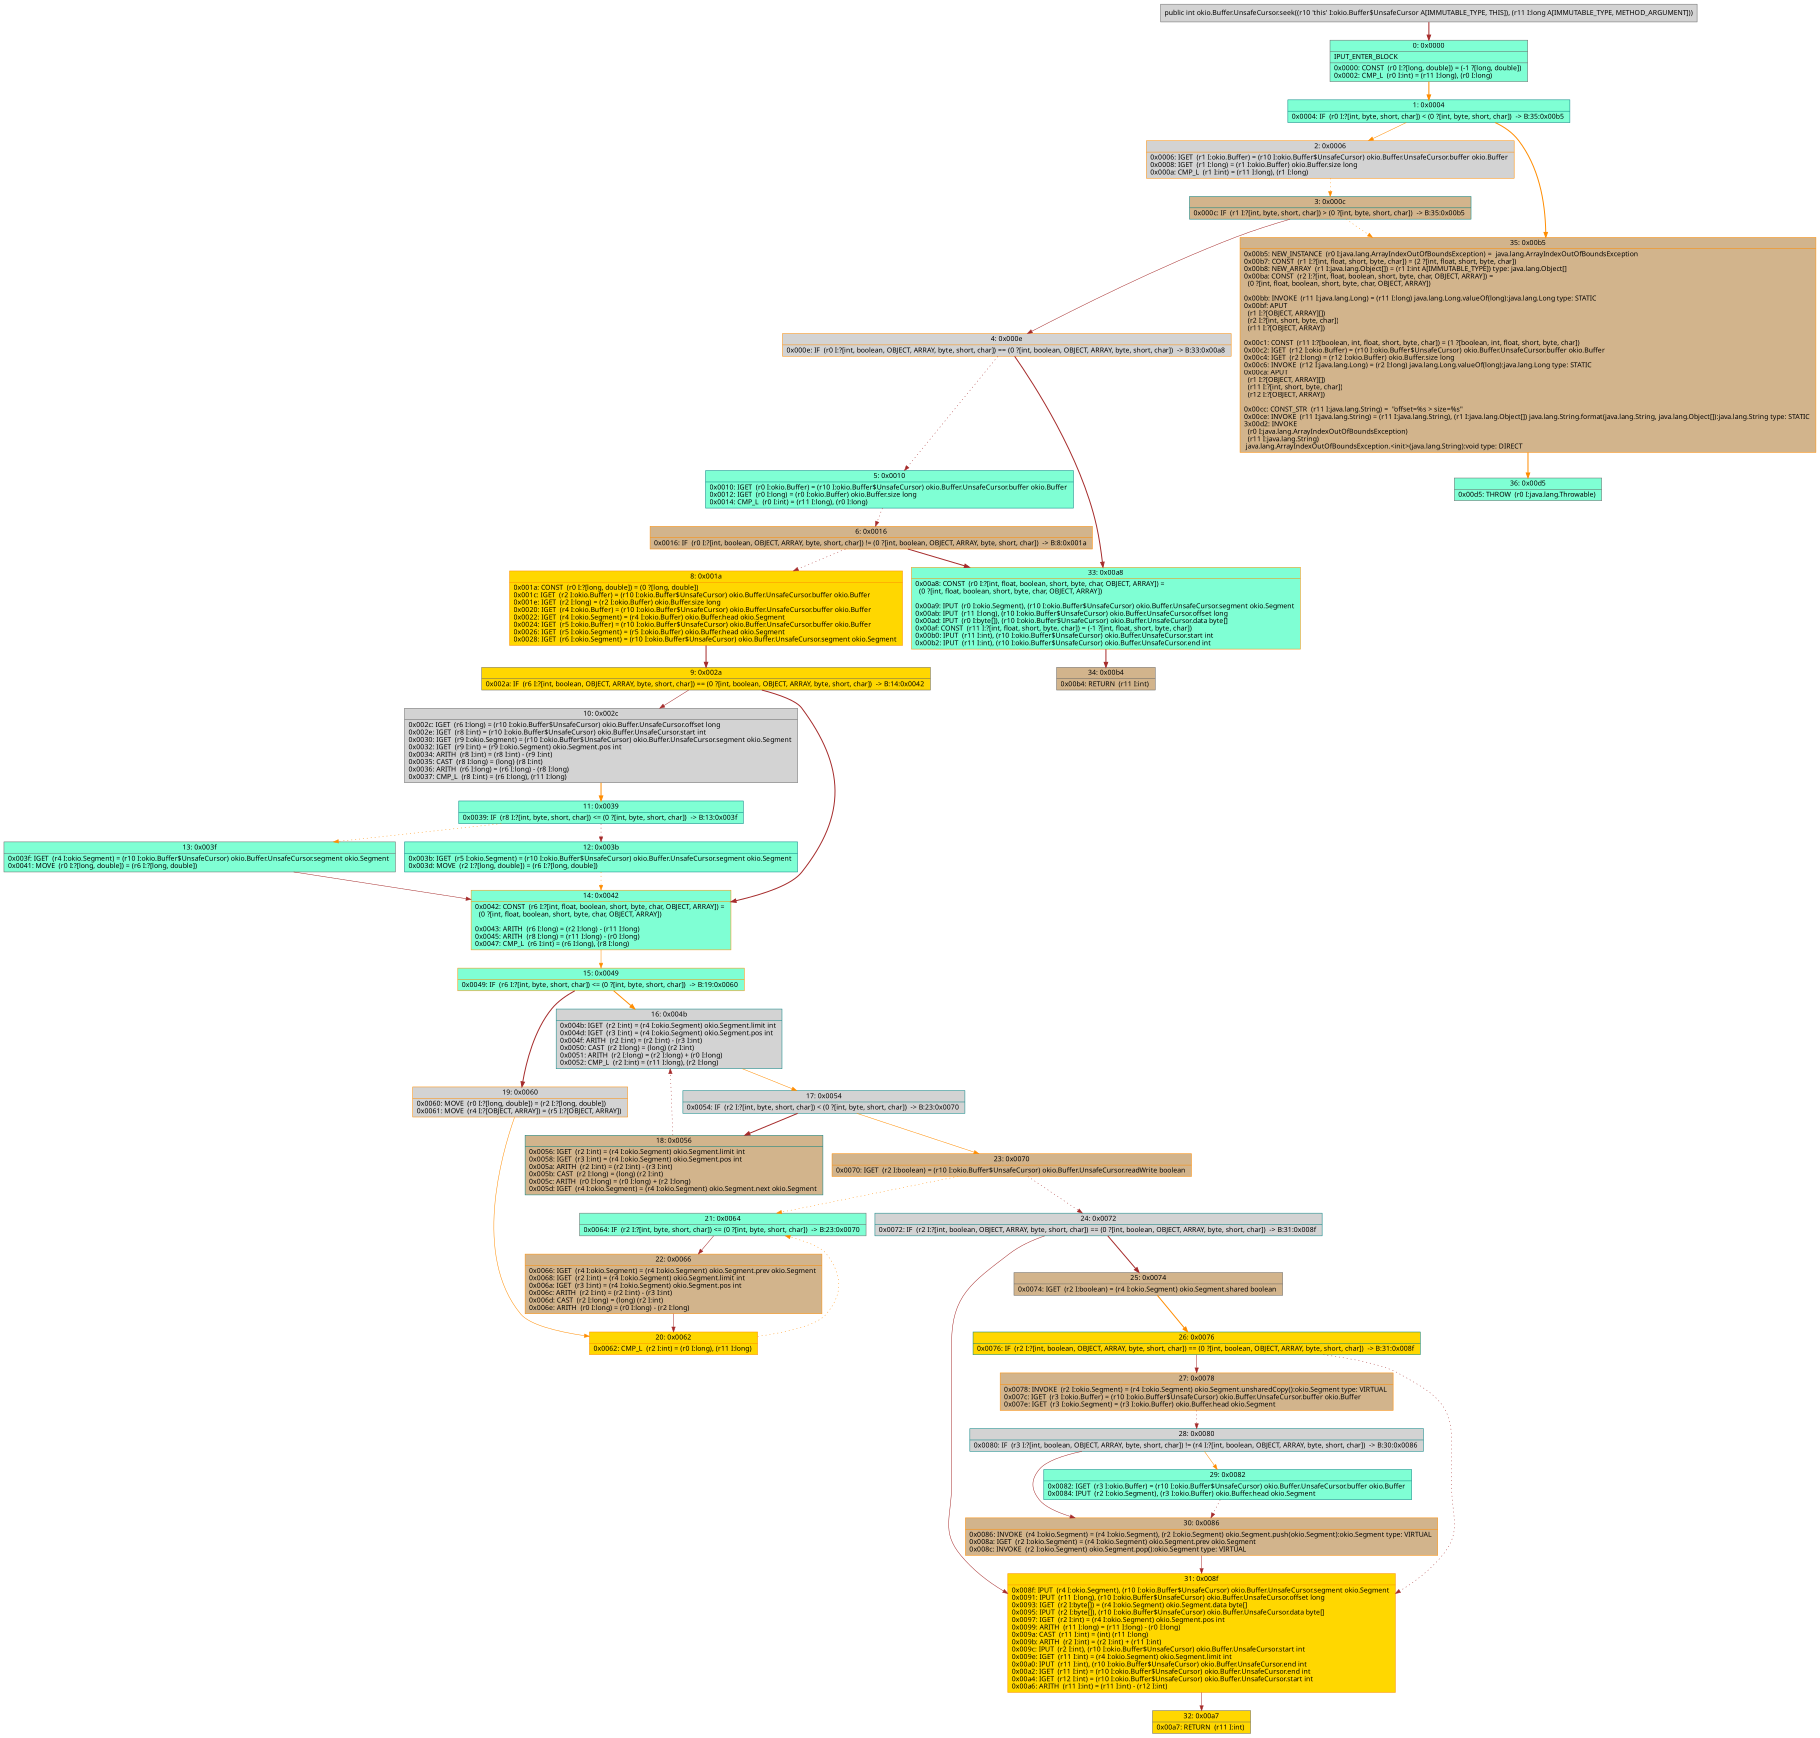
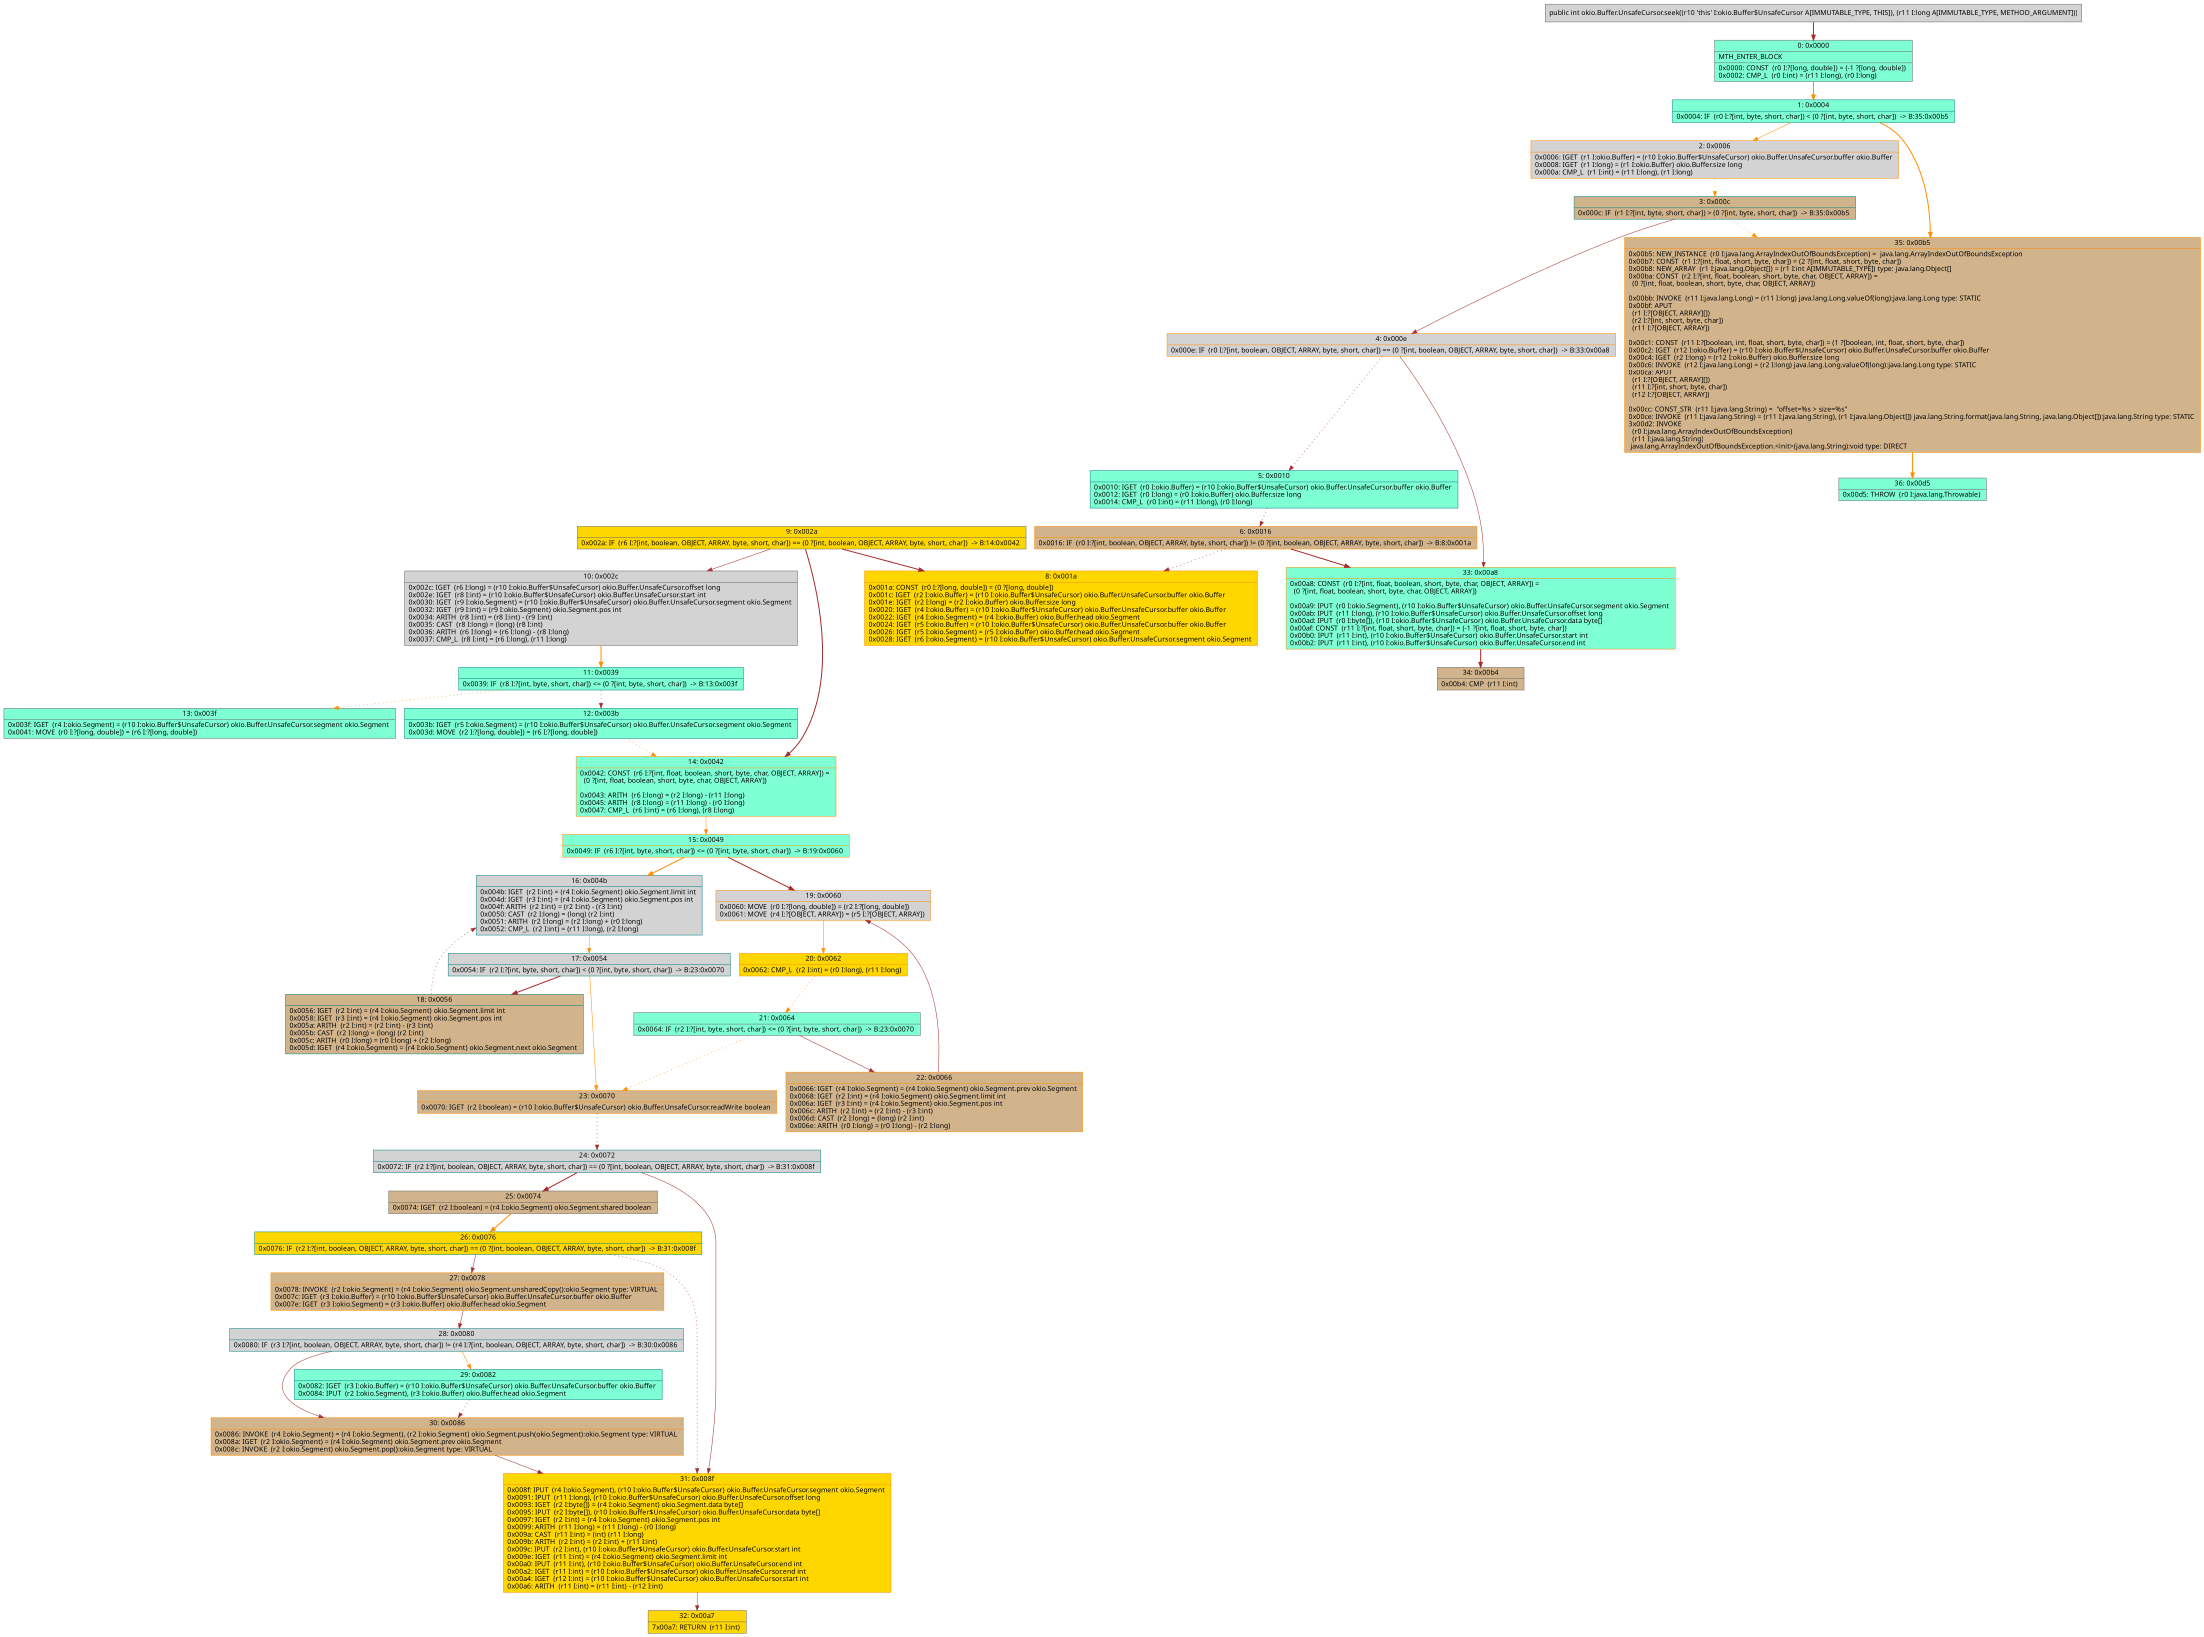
(1366, 57) -> (1751, 57)
(1071, 454) -> (1458, 453)
(706, 654) -> (881, 559)
(1106, 684) -> (1481, 684)
(380, 885) -> none
(870, 1194) -> (689, 1062)
(674, 1320) -> (929, 985)
(1197, 1417) -> (462, 1317)
(1202, 1727) -> (697, 1627)
